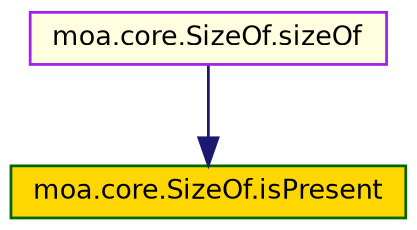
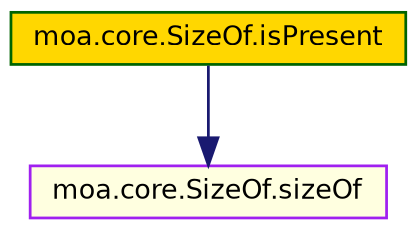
(208, 101) -> (208, 101)
